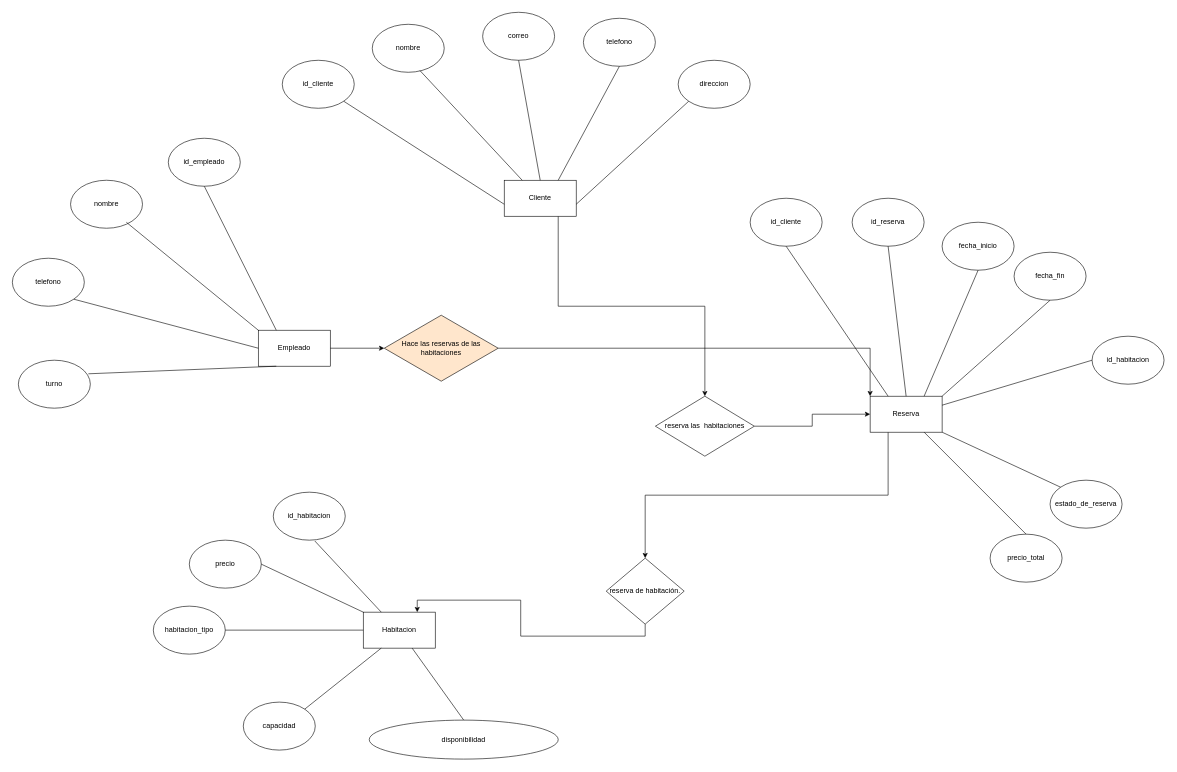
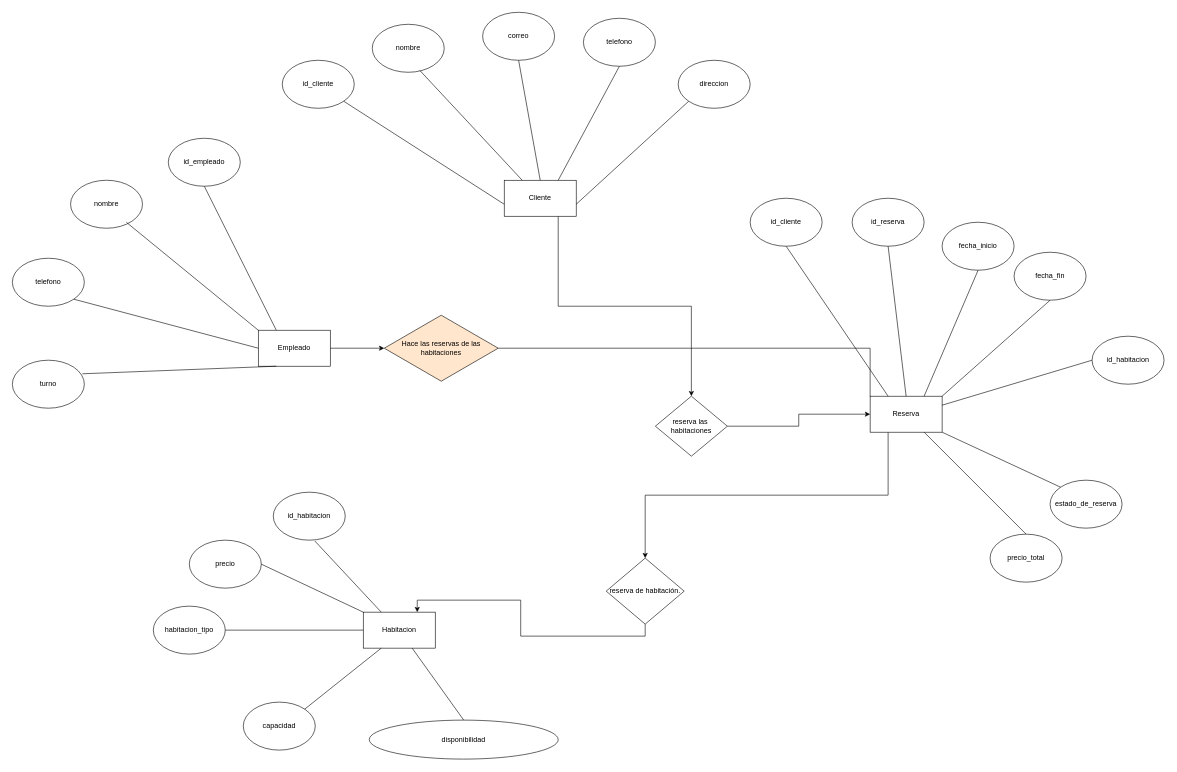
(54, 384) -> (48, 384)
(870, 390) -> (870, 392)
(705, 426) -> (692, 426)
